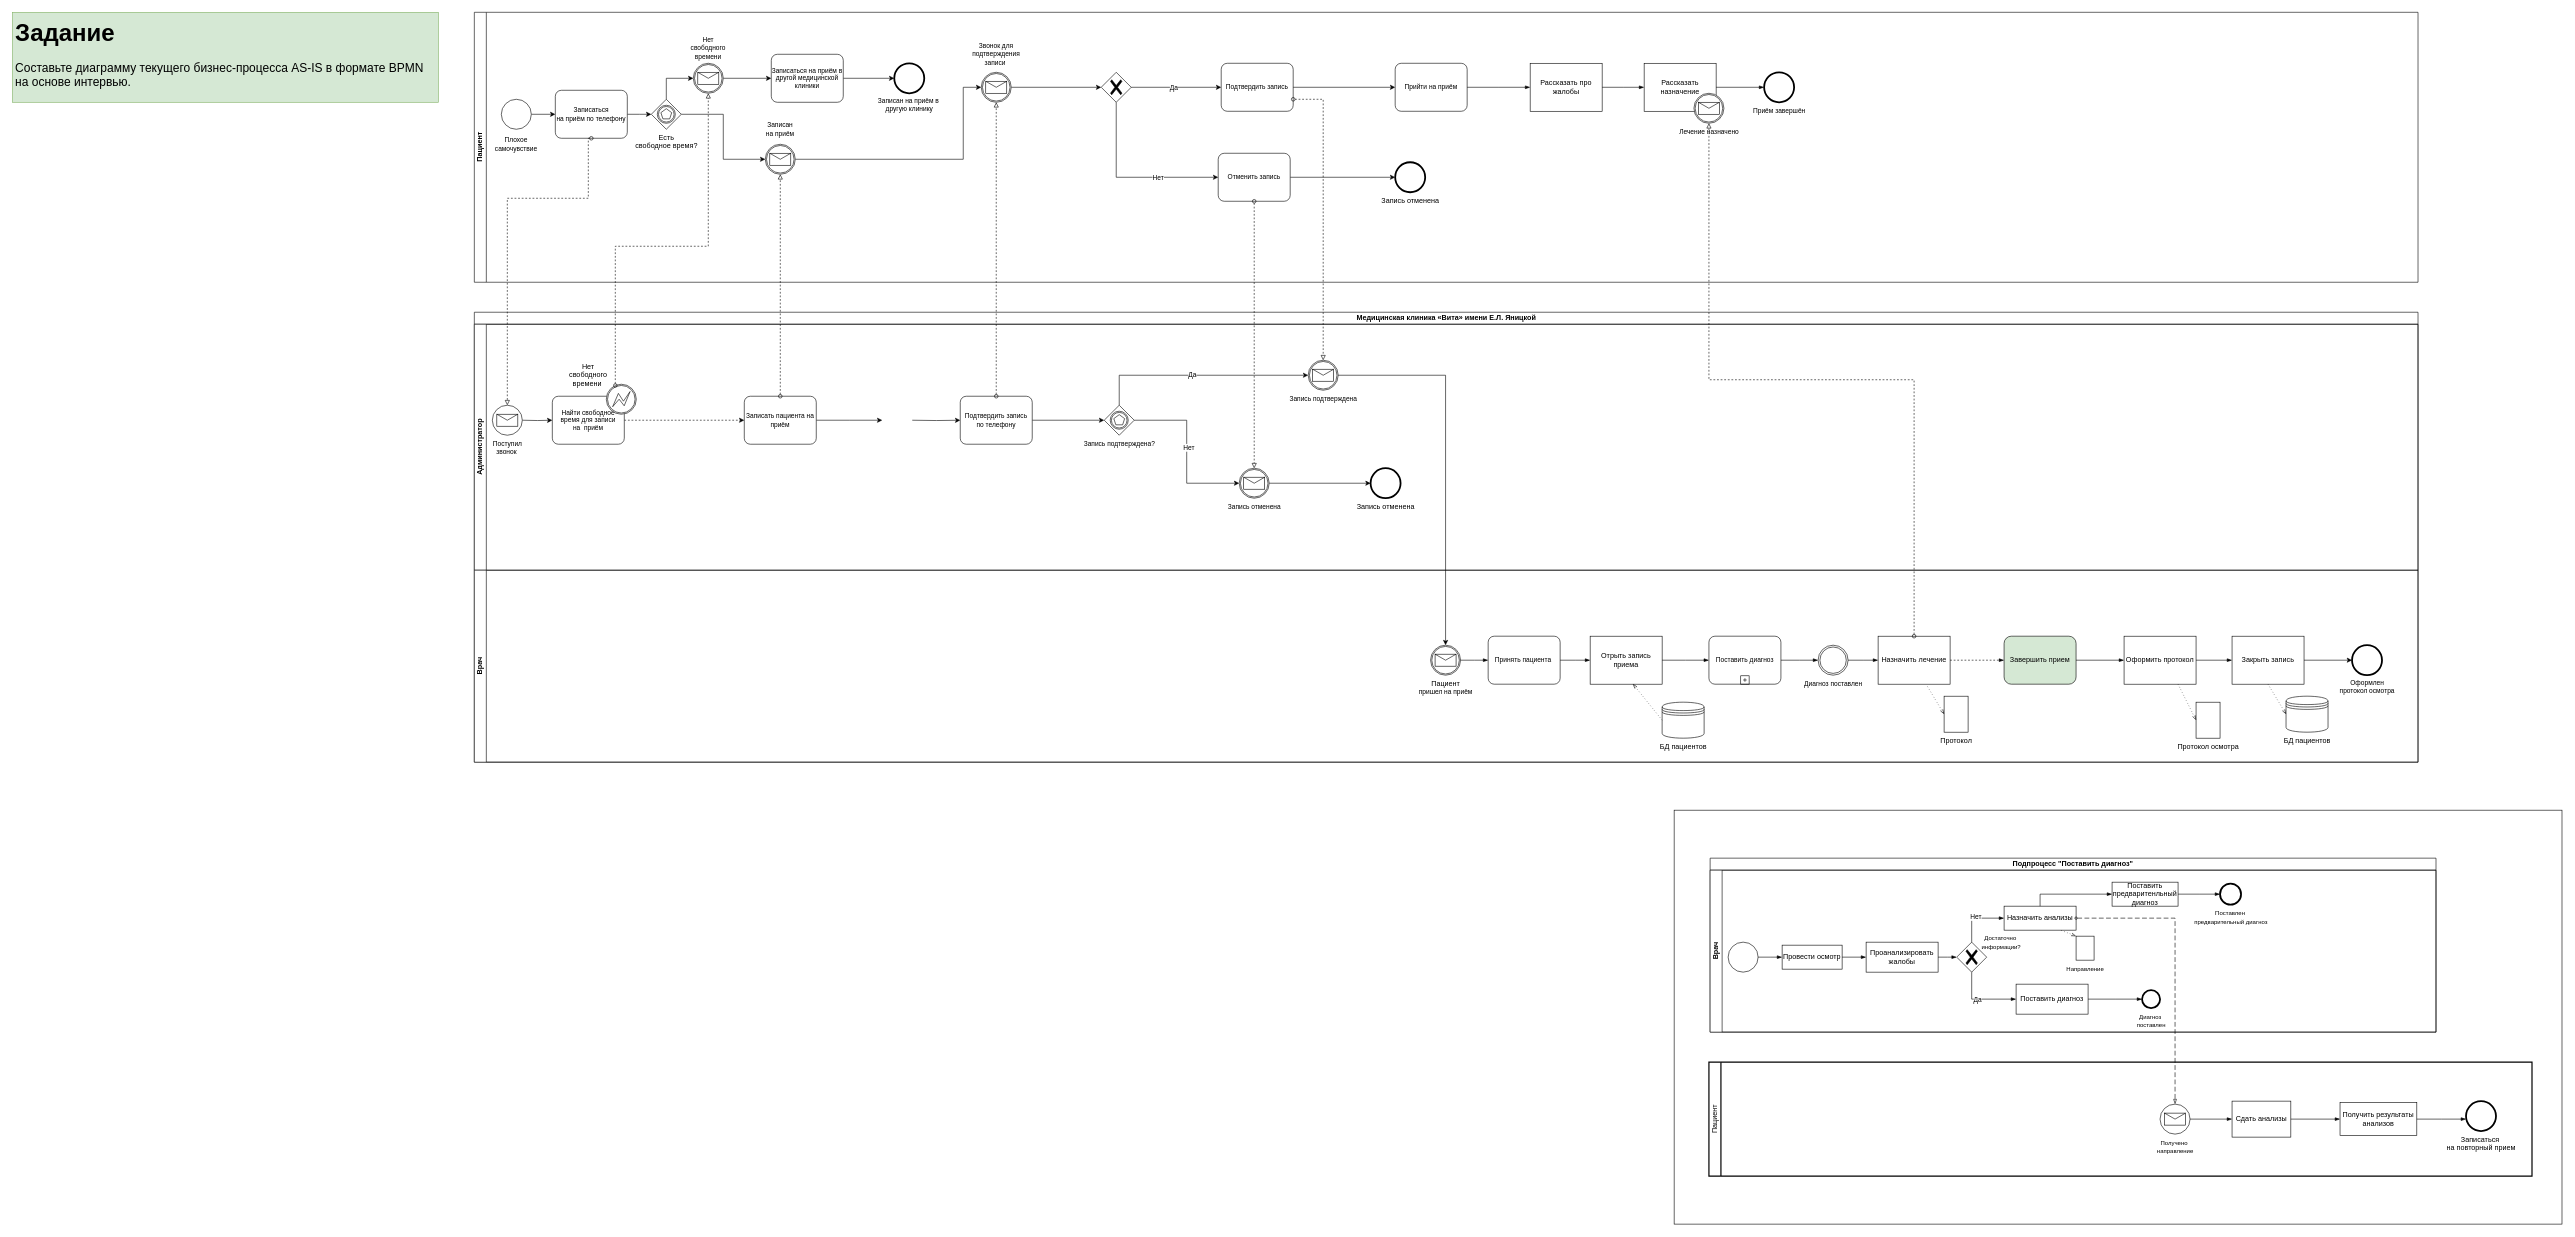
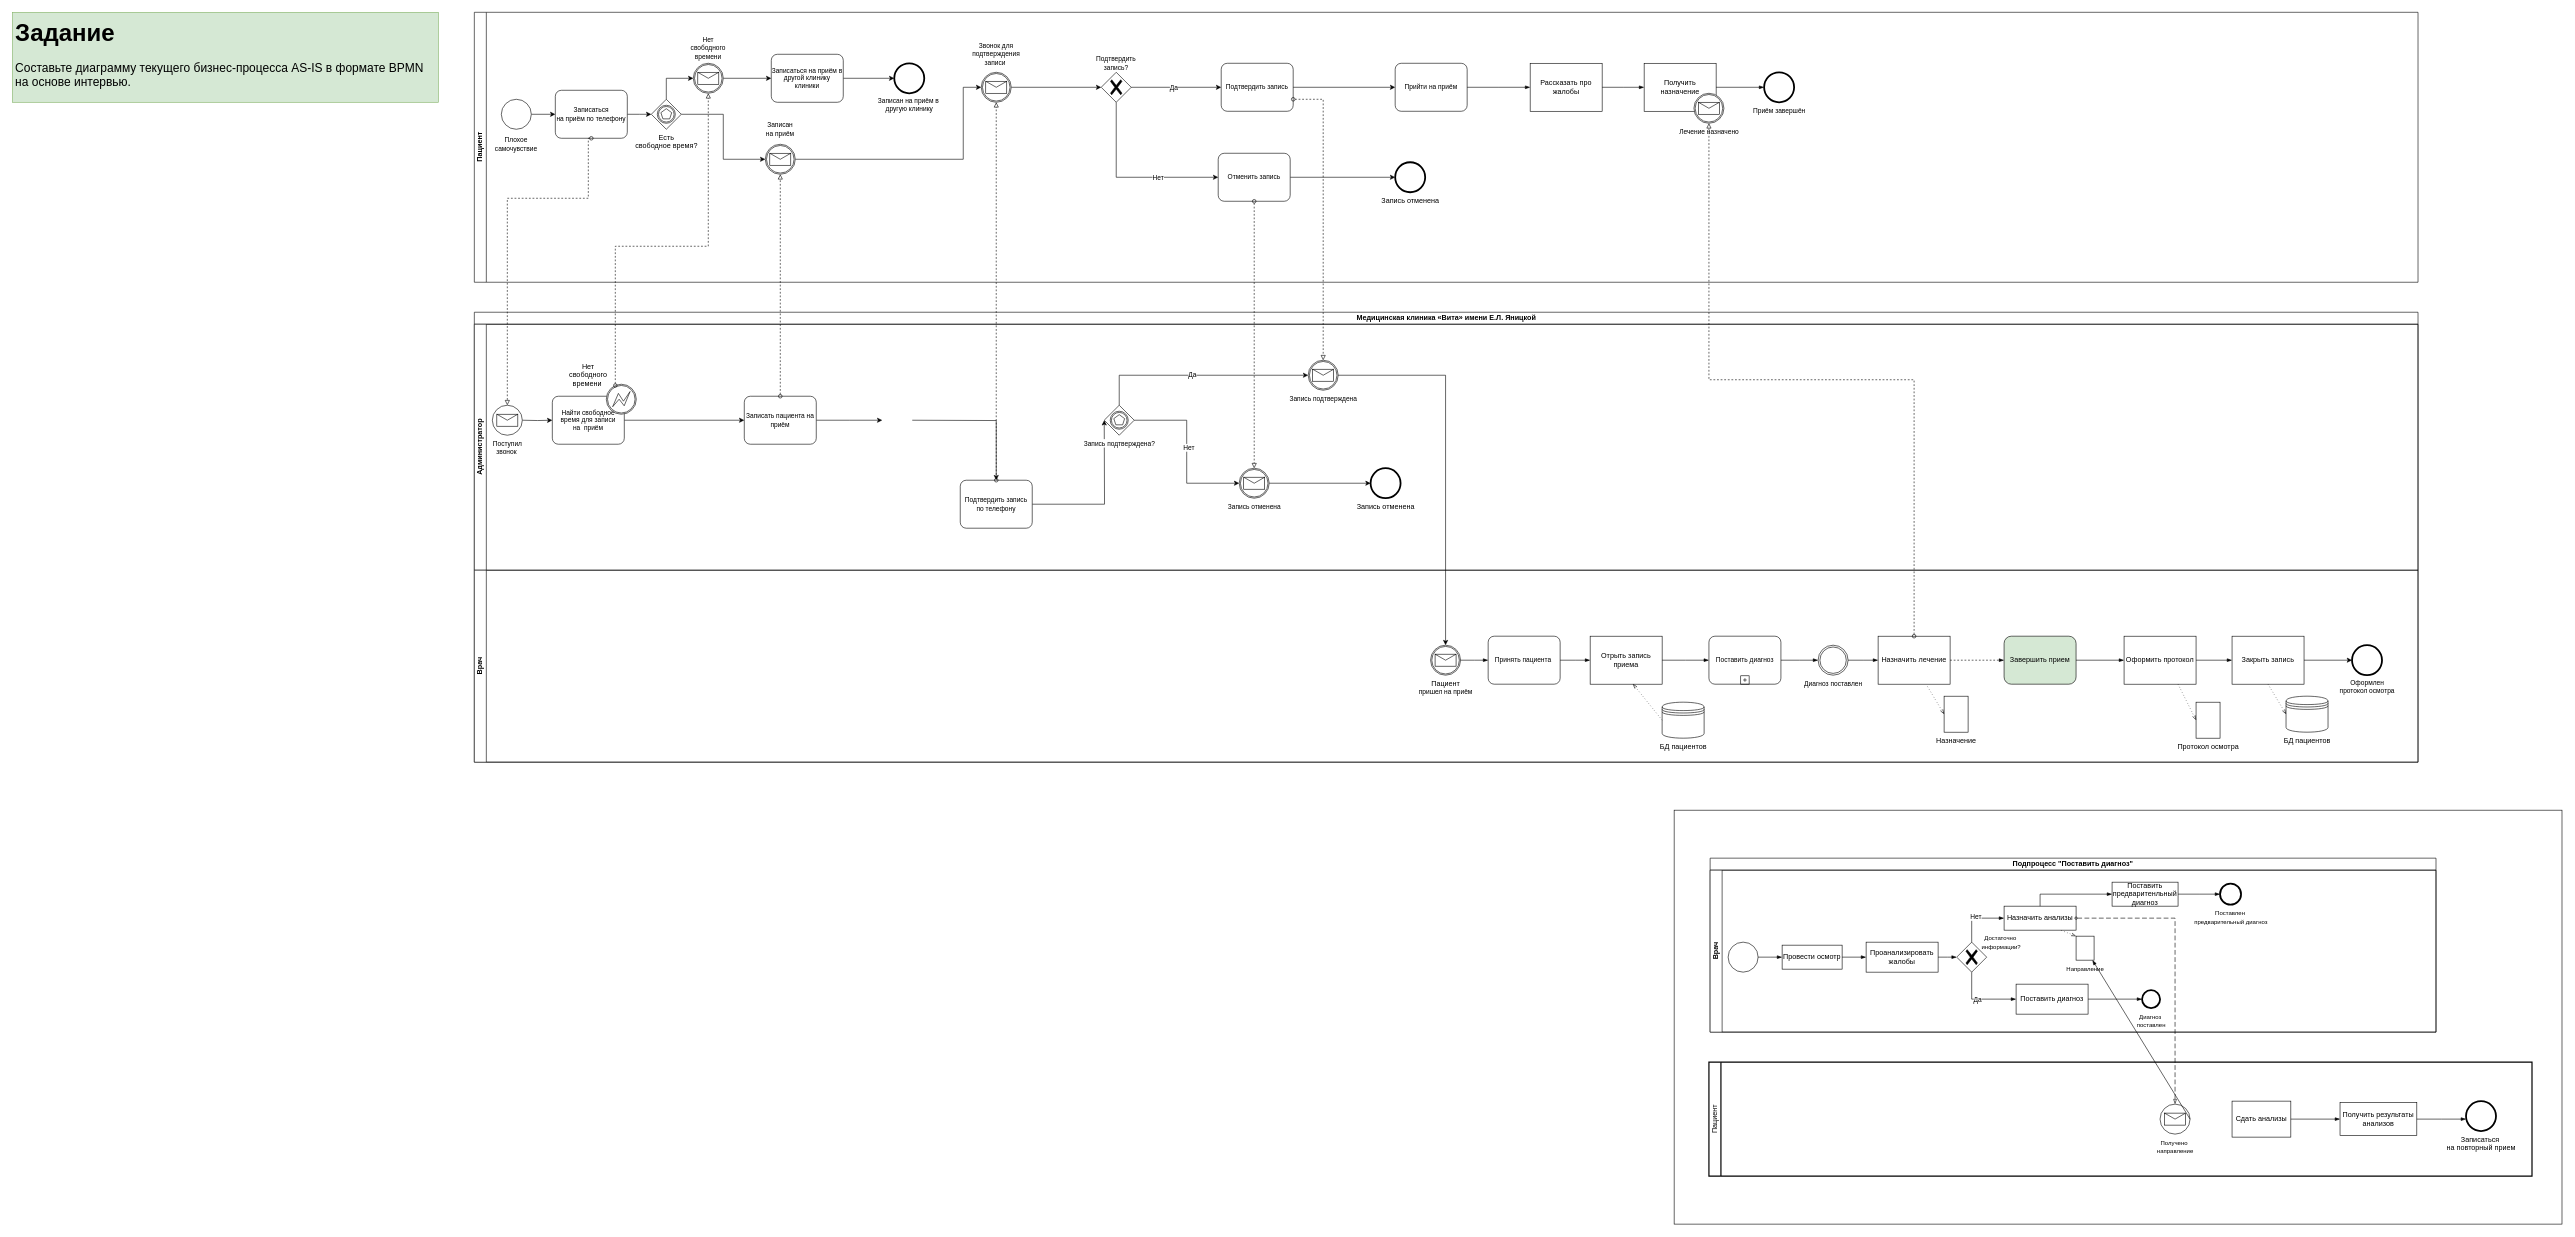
none -> (1116, 63)
(807, 78) -> (807, 78)
(1680, 87) -> (1680, 87)
(682, 420) -> (682, 420)
(996, 420) -> (996, 504)
(1957, 741) -> (1957, 741)
(2226, 1119) -> (2142, 1041)
